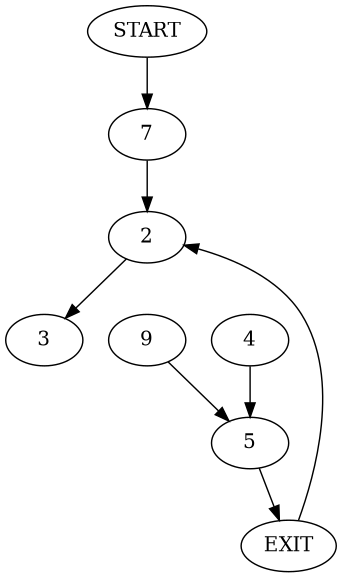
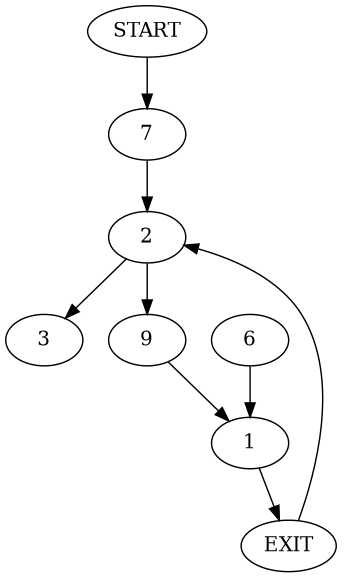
none -> (147, 282)
(250, 340) -> (250, 340)
(250, 443) -> (250, 443)
